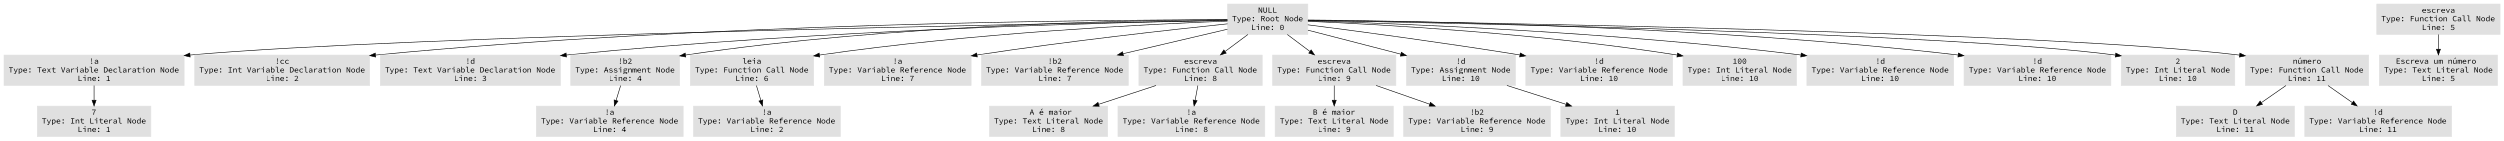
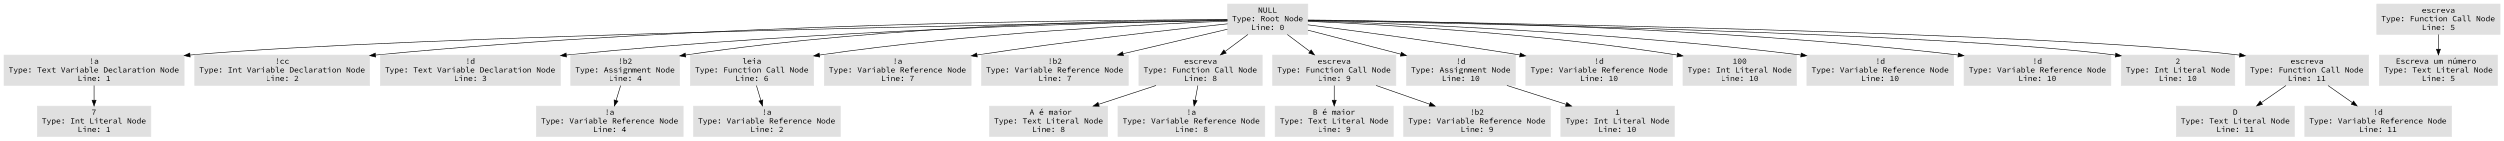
(2307, 70) -> (2307, 70)
